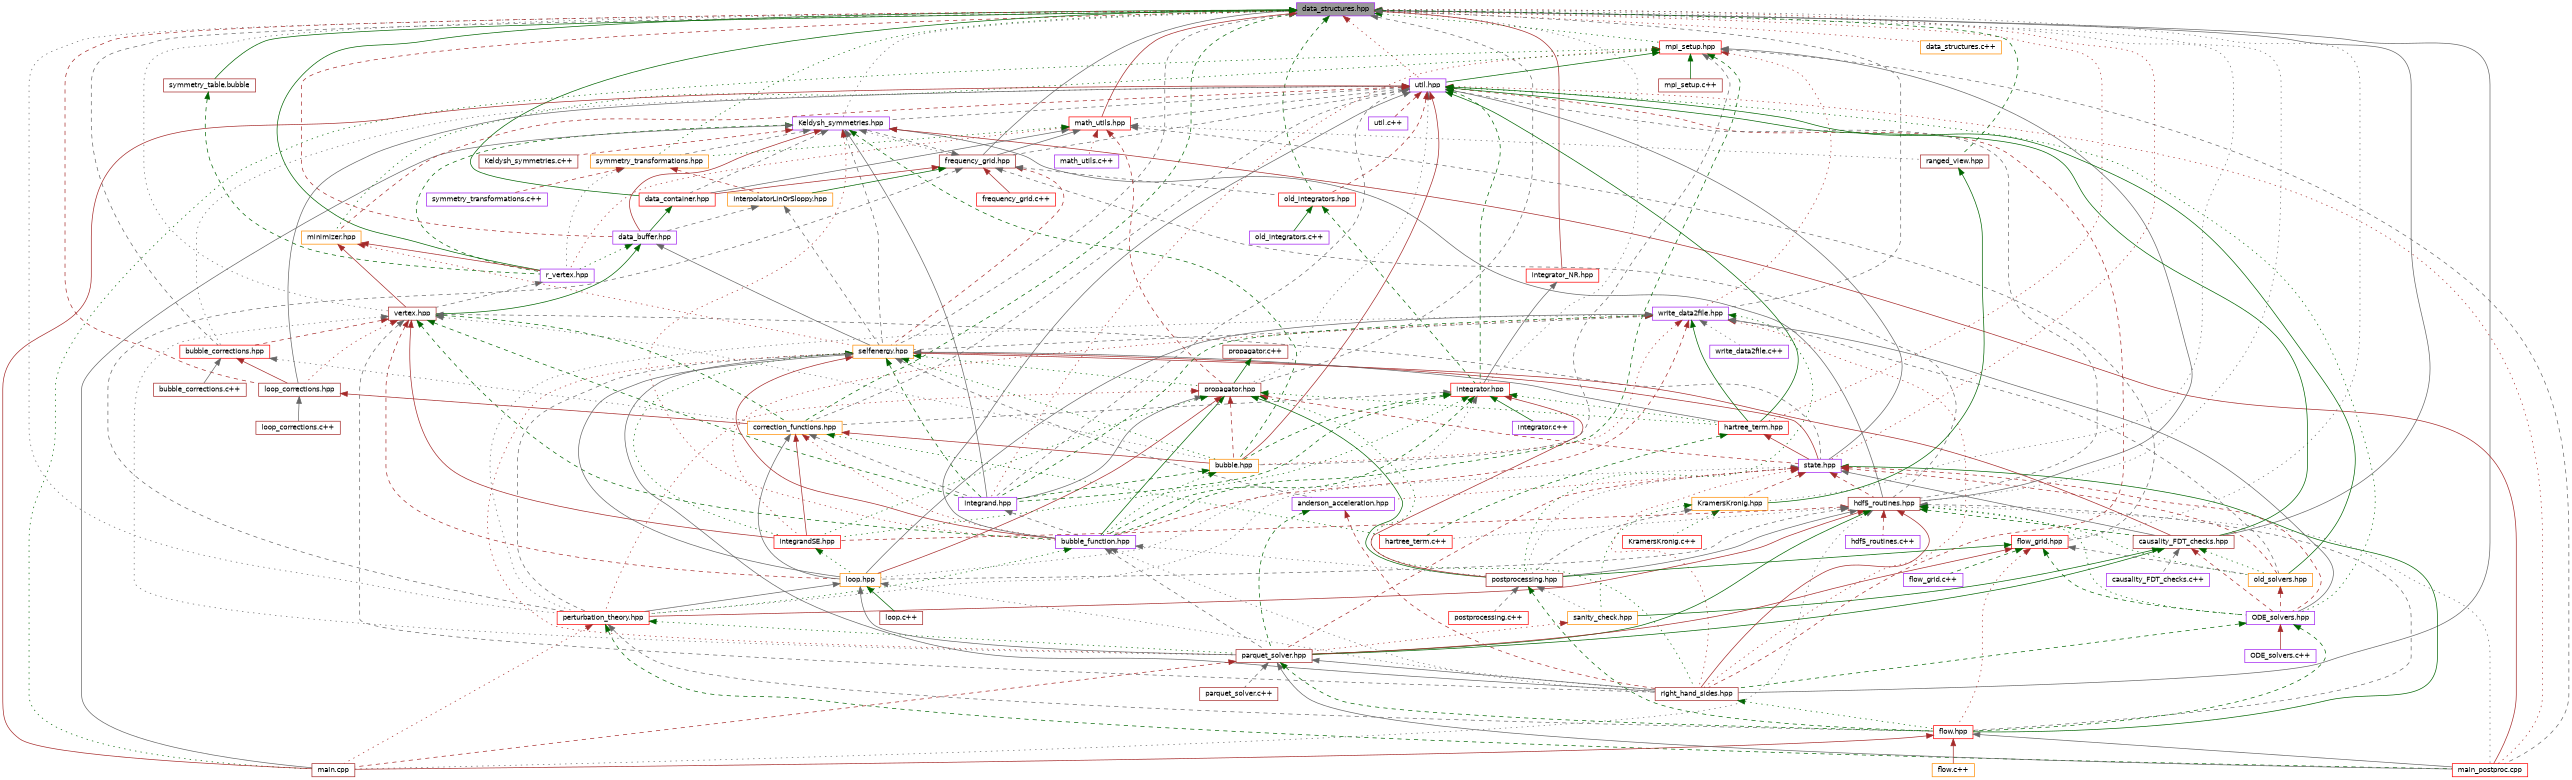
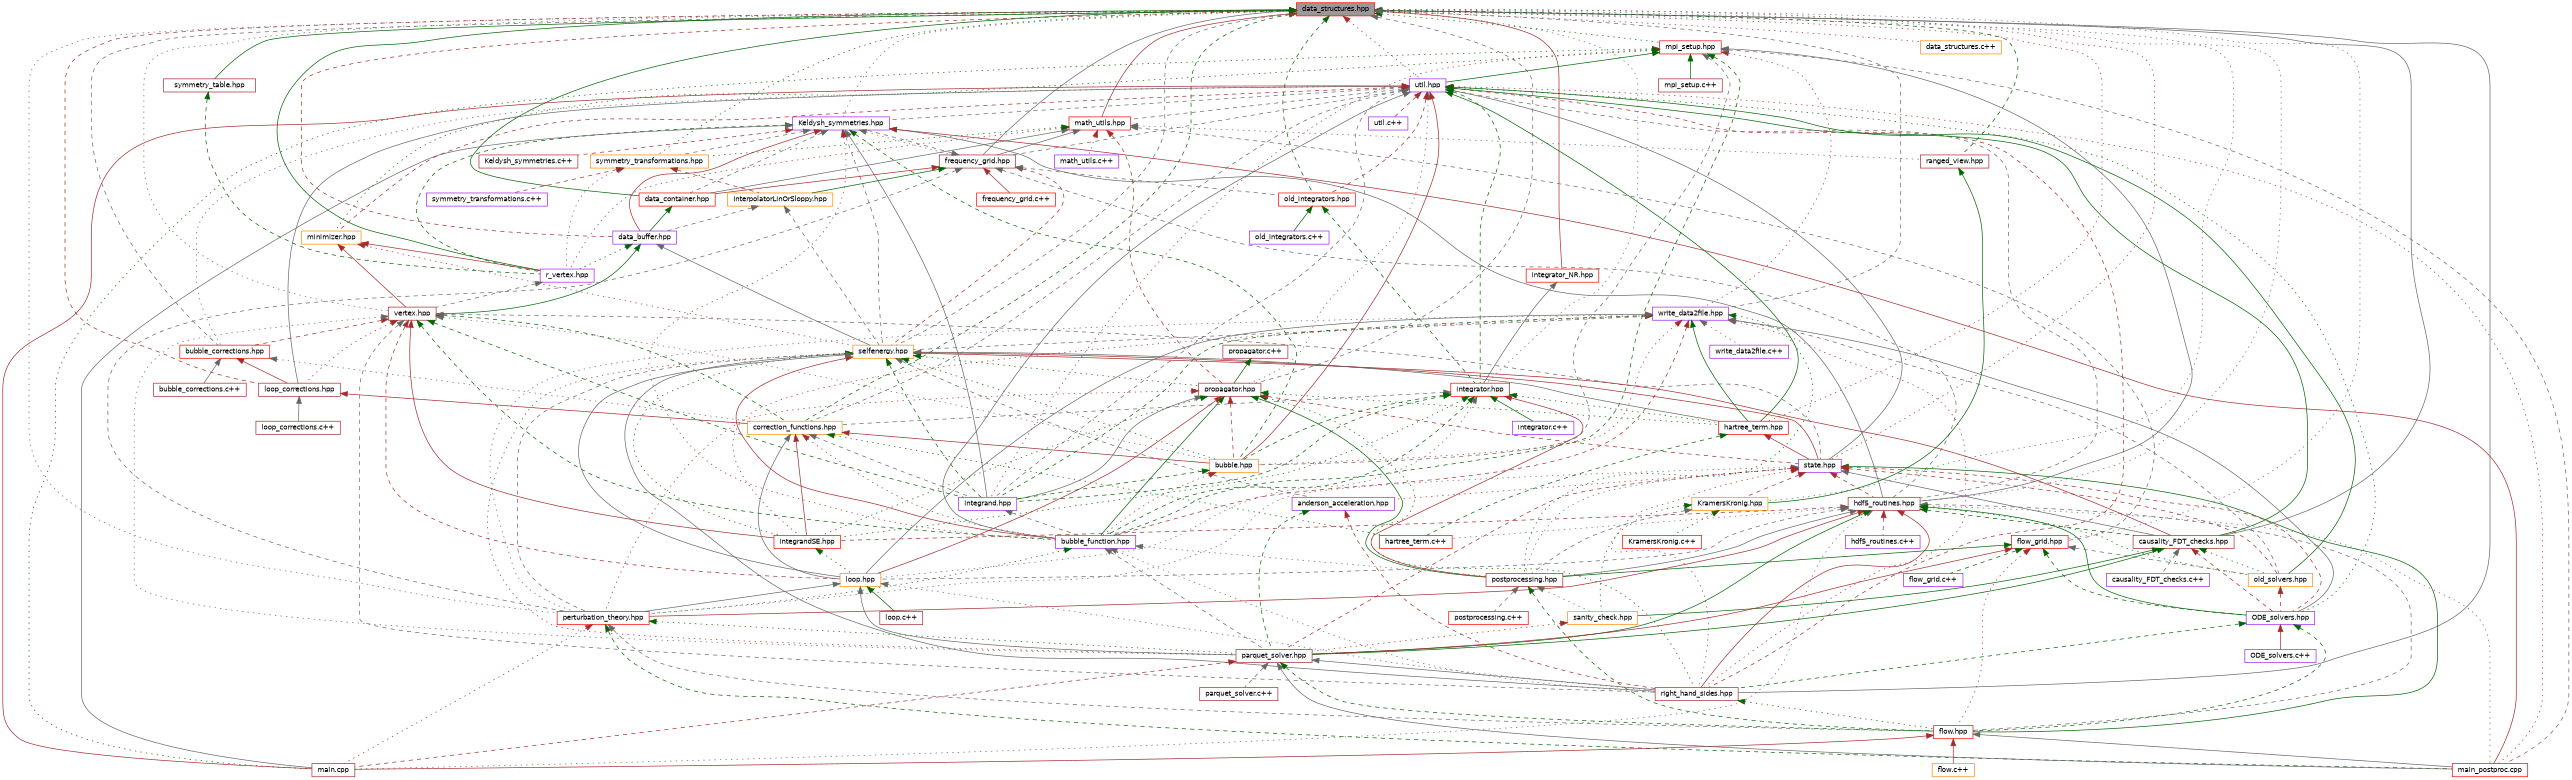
(1336, 9) -> (1336, 9)
(210, 85) -> (210, 85)
(1153, 500) -> (1153, 500)
(2087, 560) -> (2087, 560)
